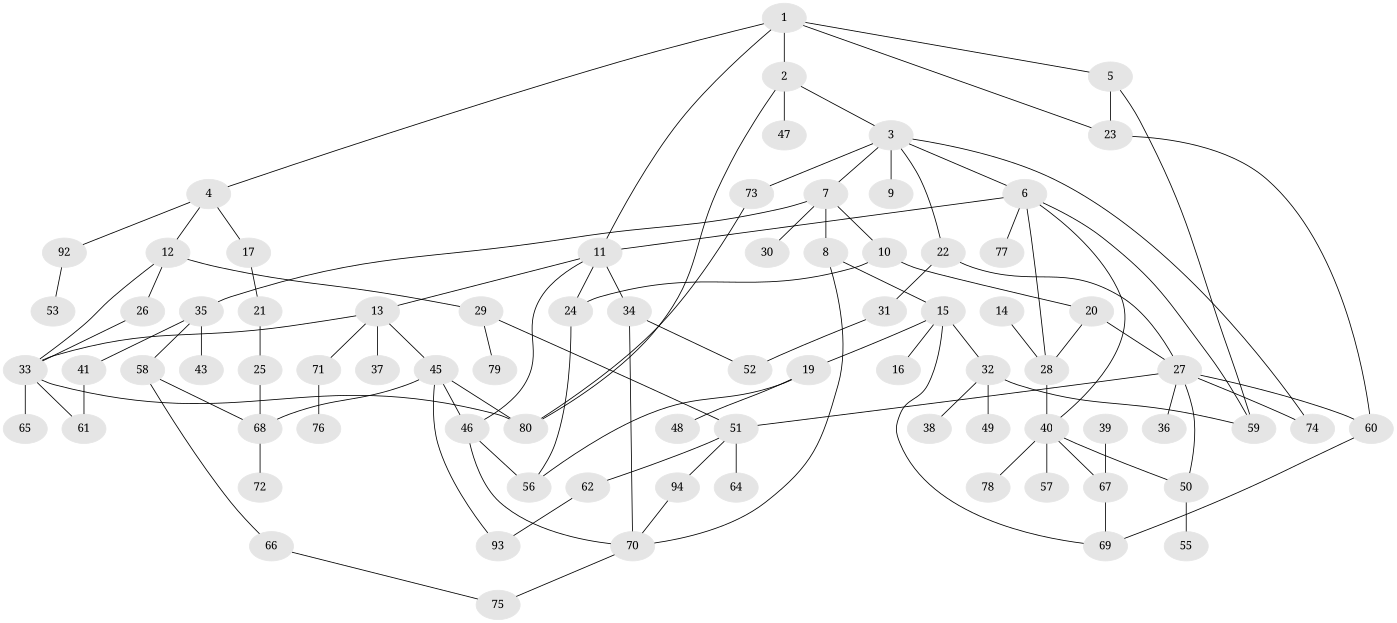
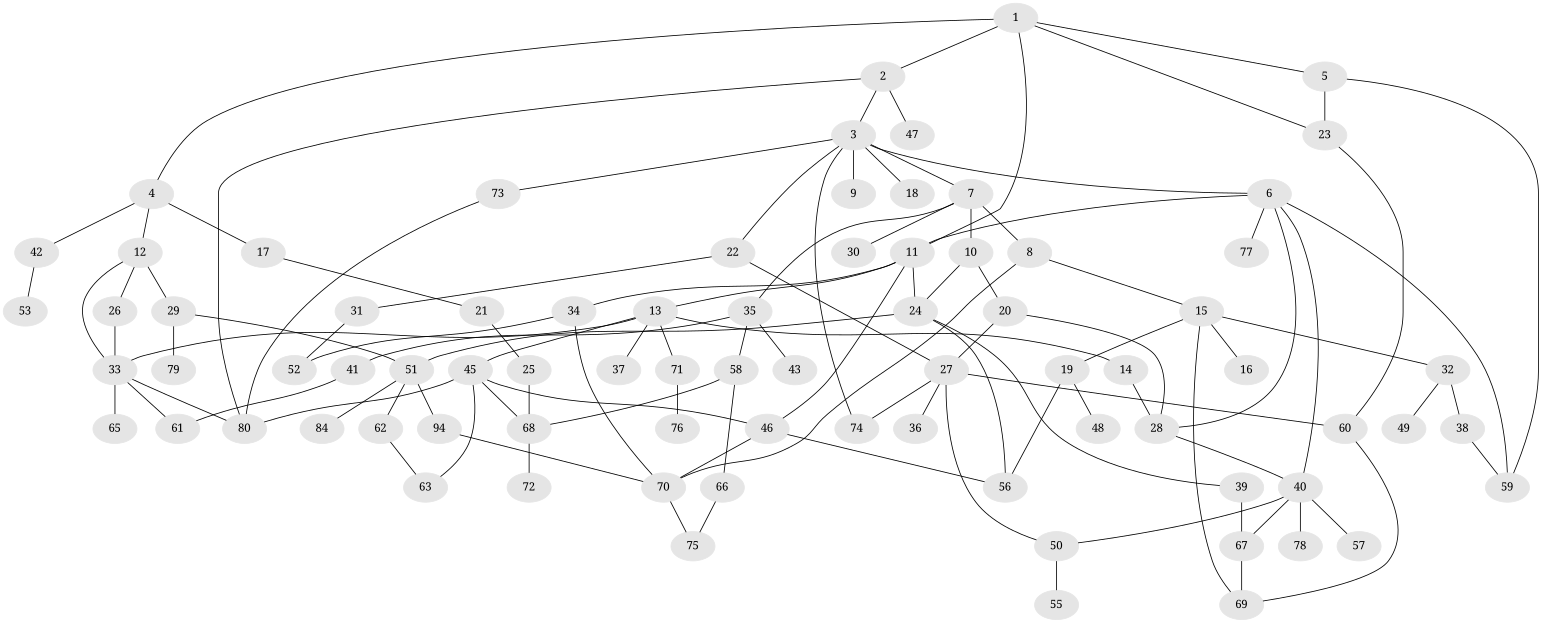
none -> (912, 194)
(64, 253) -> (37, 253)
none -> (894, 334)
(968, 399) -> (695, 331)
(1119, 404) -> (1485, 458)
none -> (1057, 435)
(736, 488) -> (322, 429)
(498, 546) -> (426, 488)
